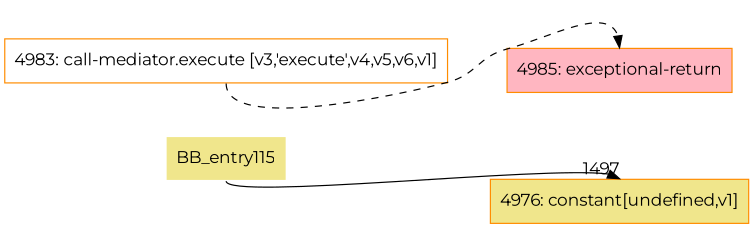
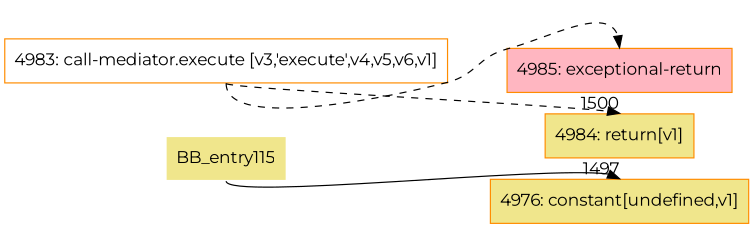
none -> (620, 136)
